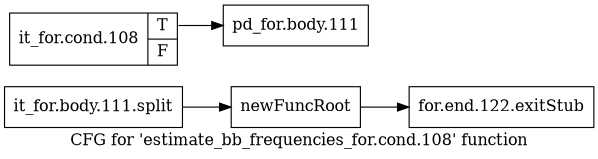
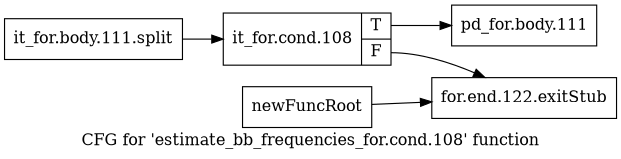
none -> (434, 59)
(201, 107) -> (197, 39)
